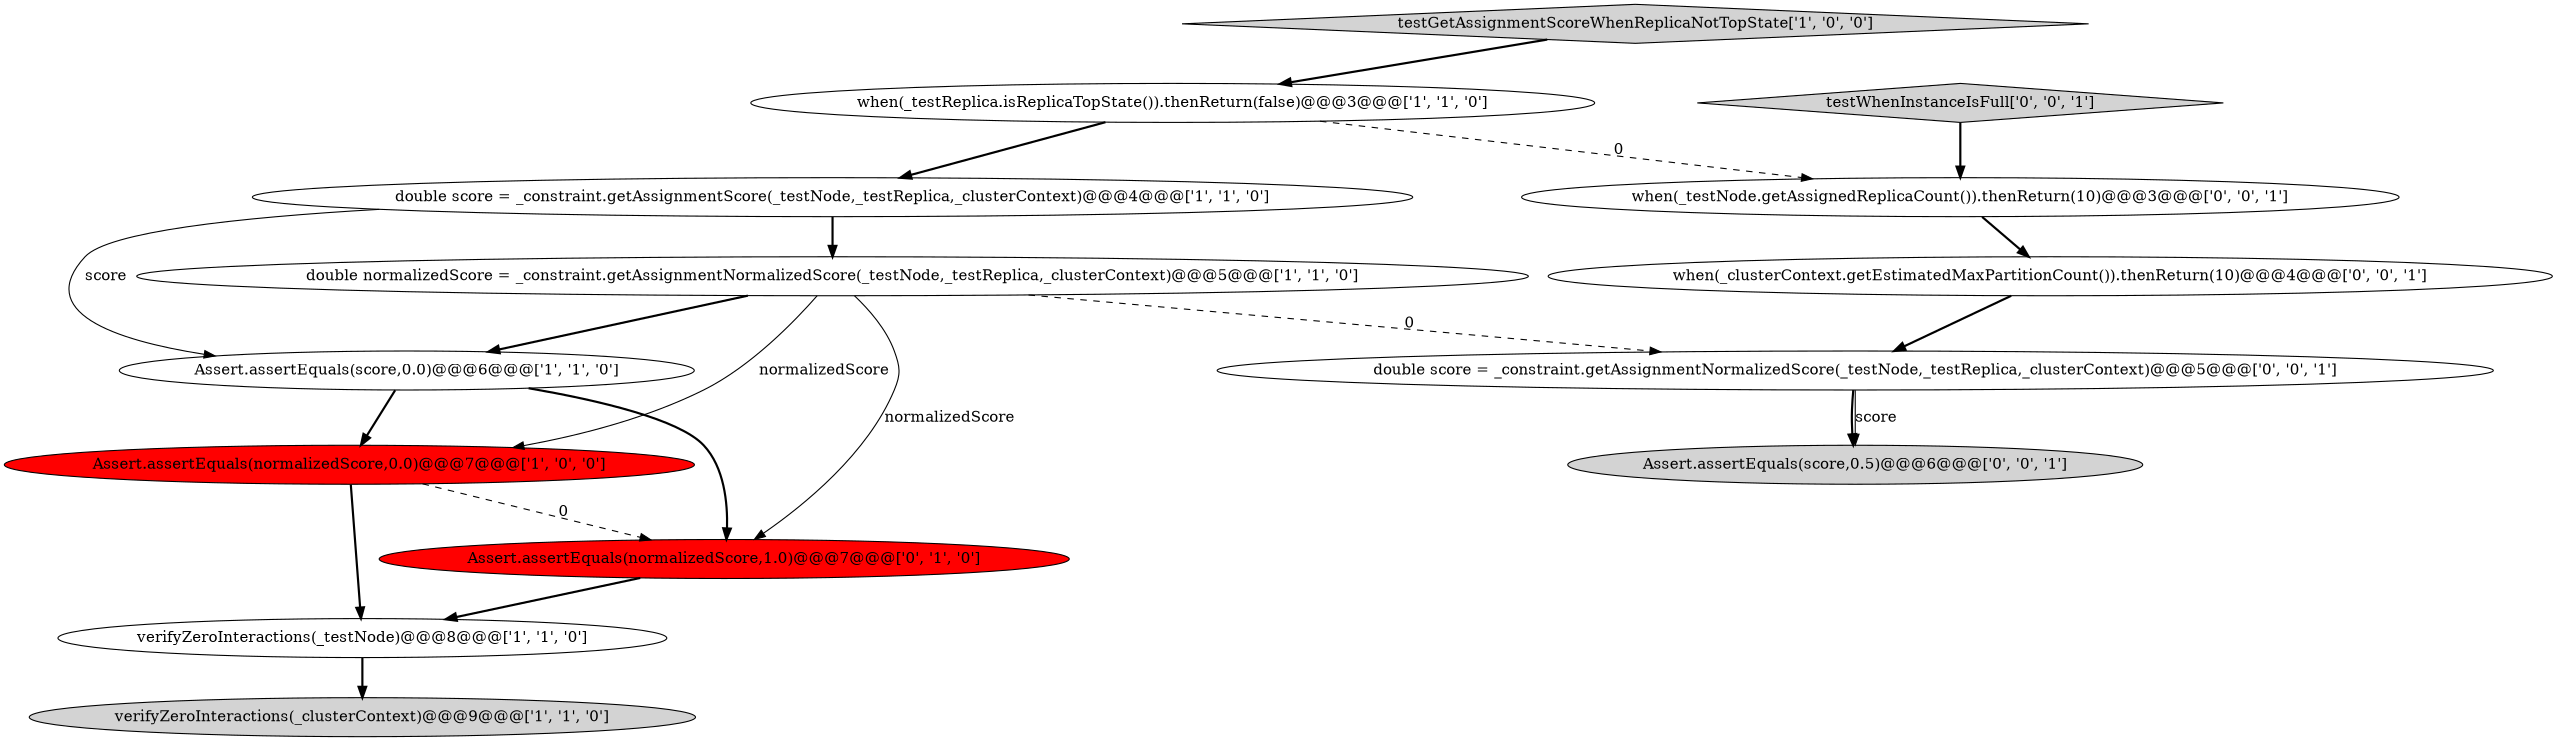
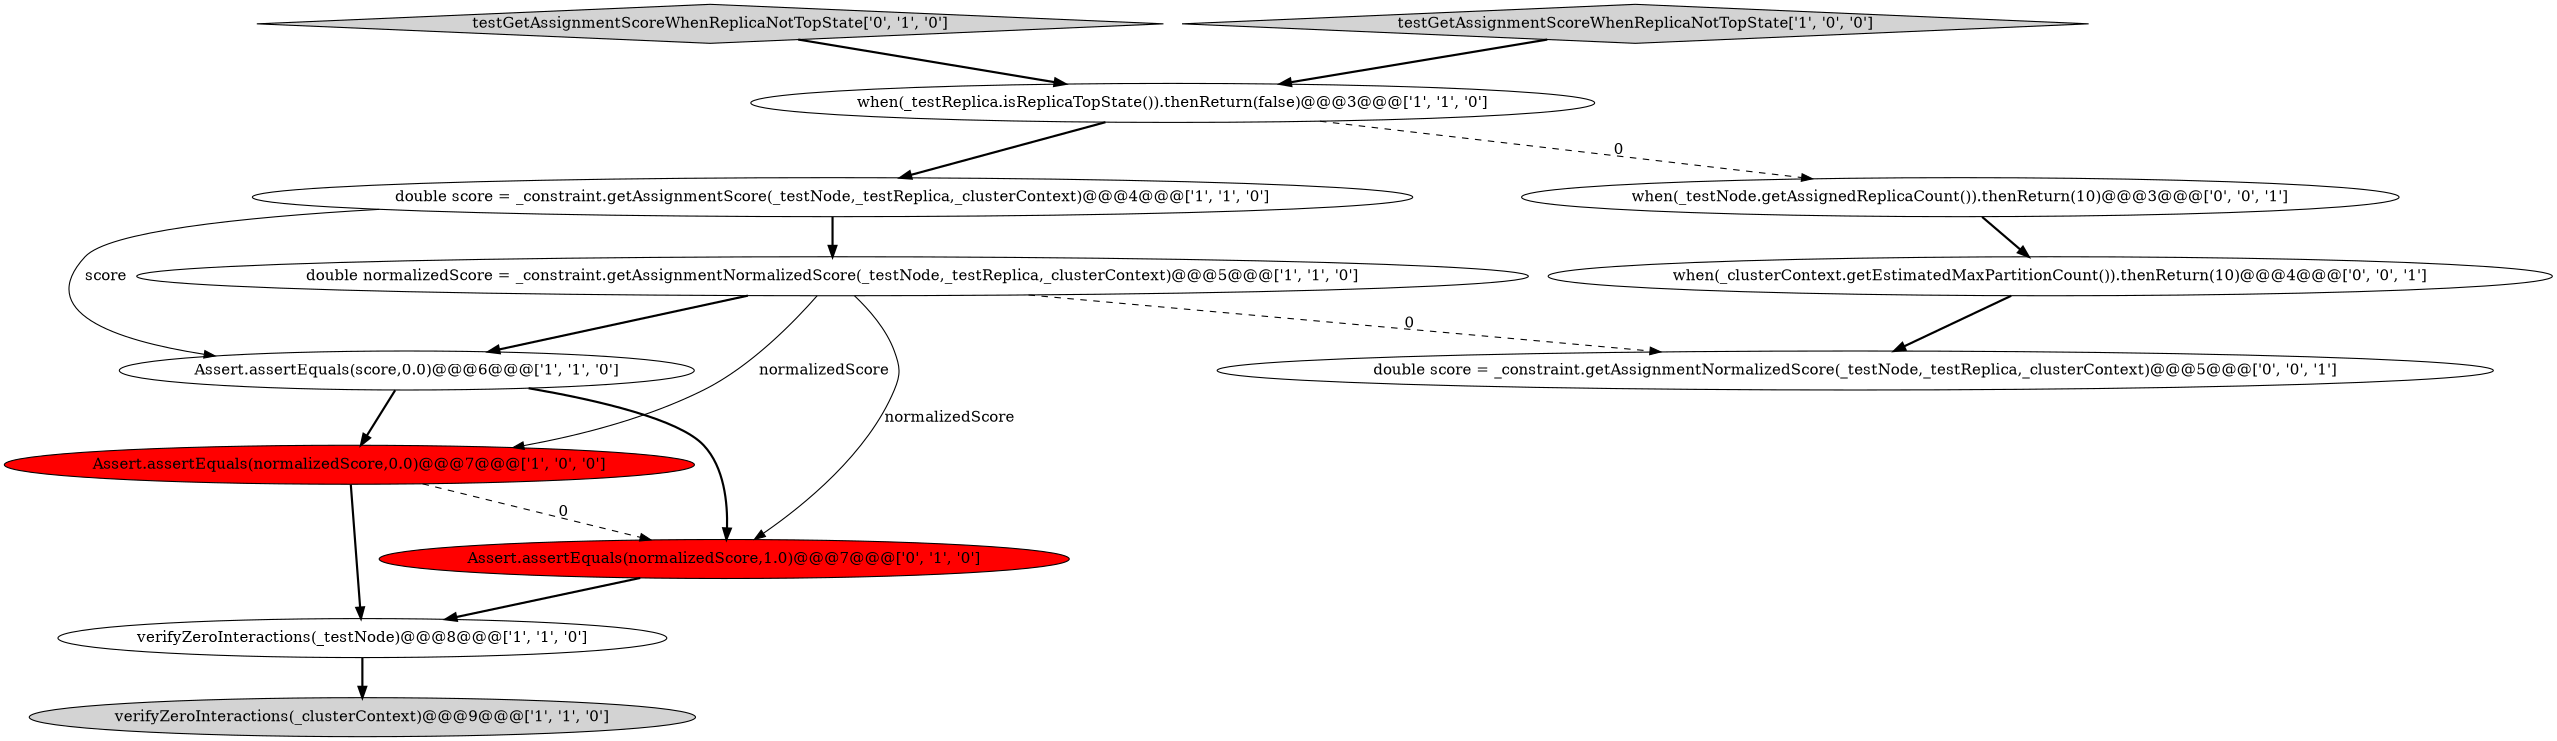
none -> (710, 24)
(1960, 103) -> none
(1855, 465) -> none
